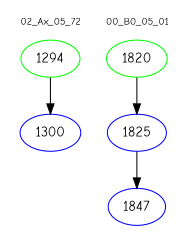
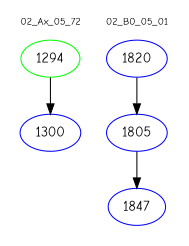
(137, 22) -> (137, 22)
(137, 59) -> (137, 59)
(137, 133) -> (137, 133)
